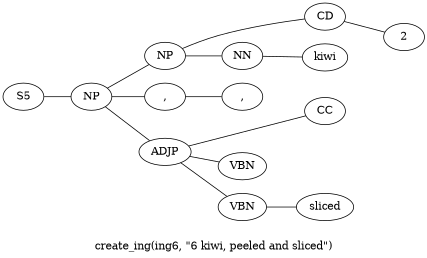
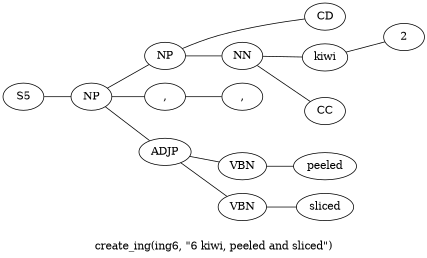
(364, 27) -> (365, 47)
(247, 131) -> (284, 84)
none -> (325, 166)
